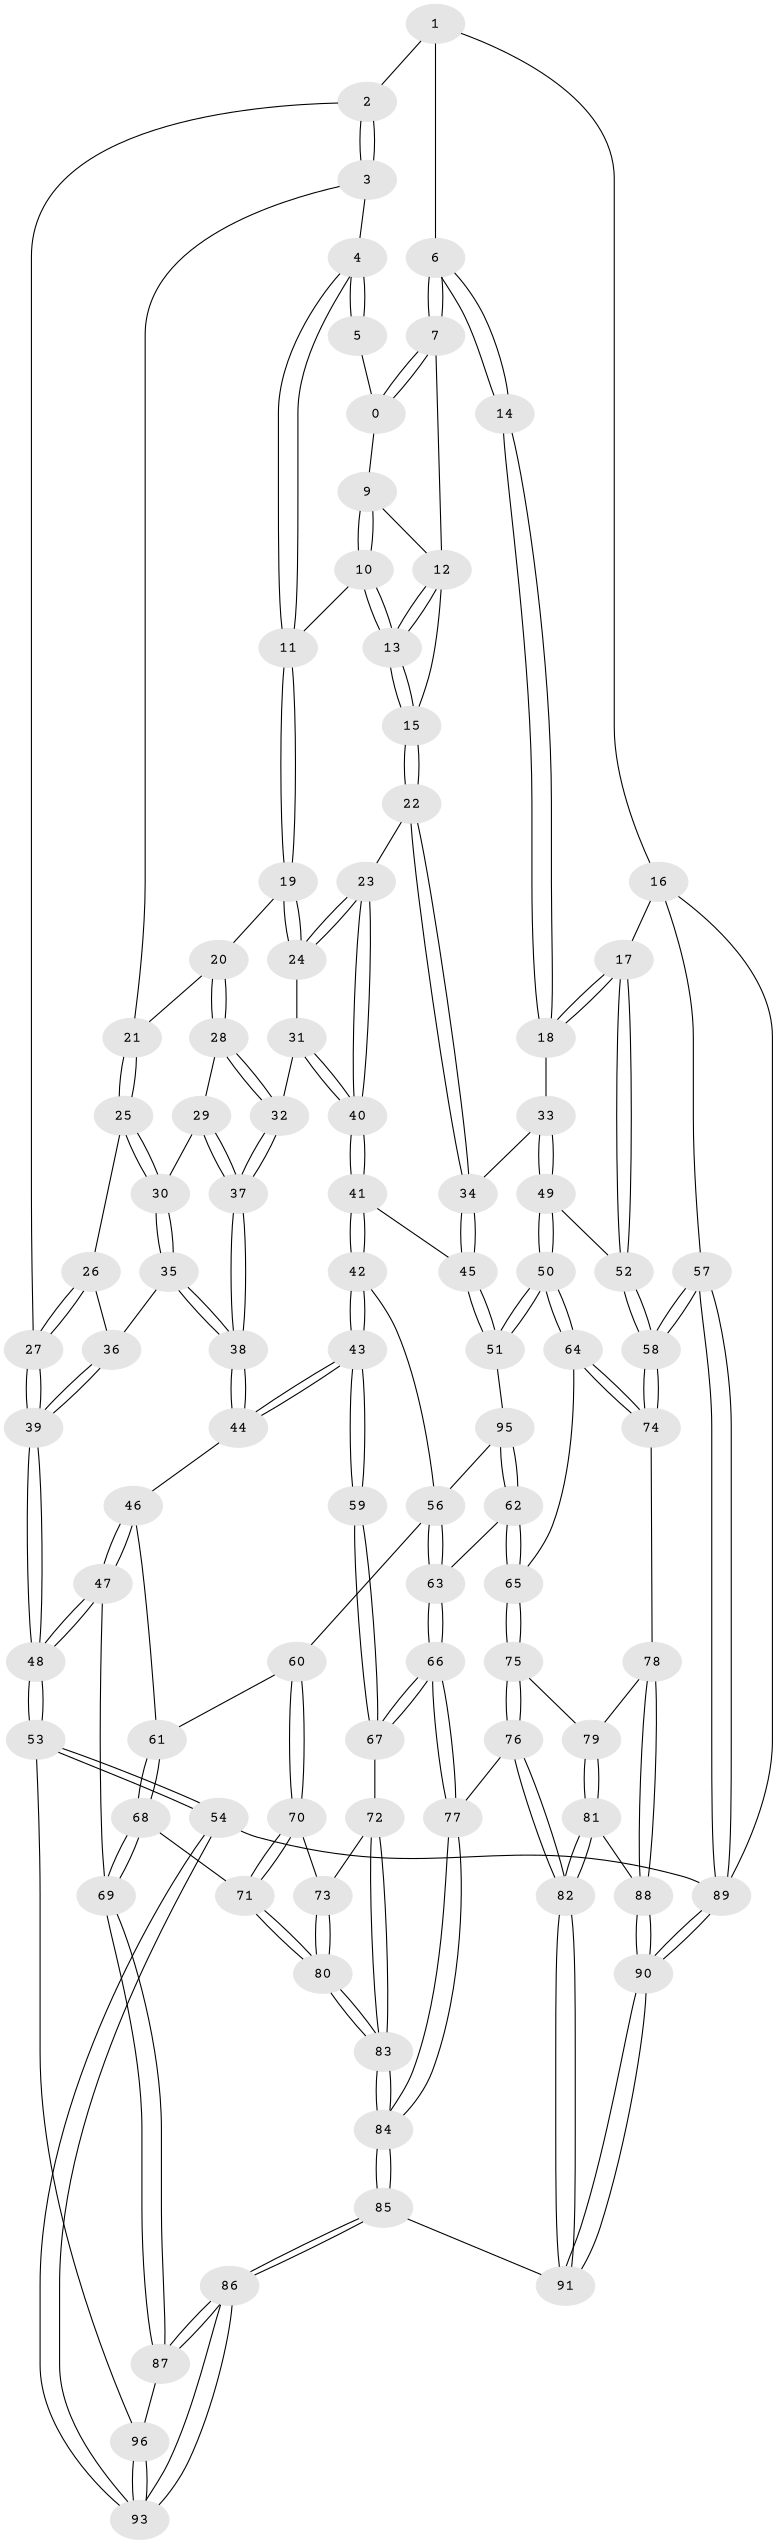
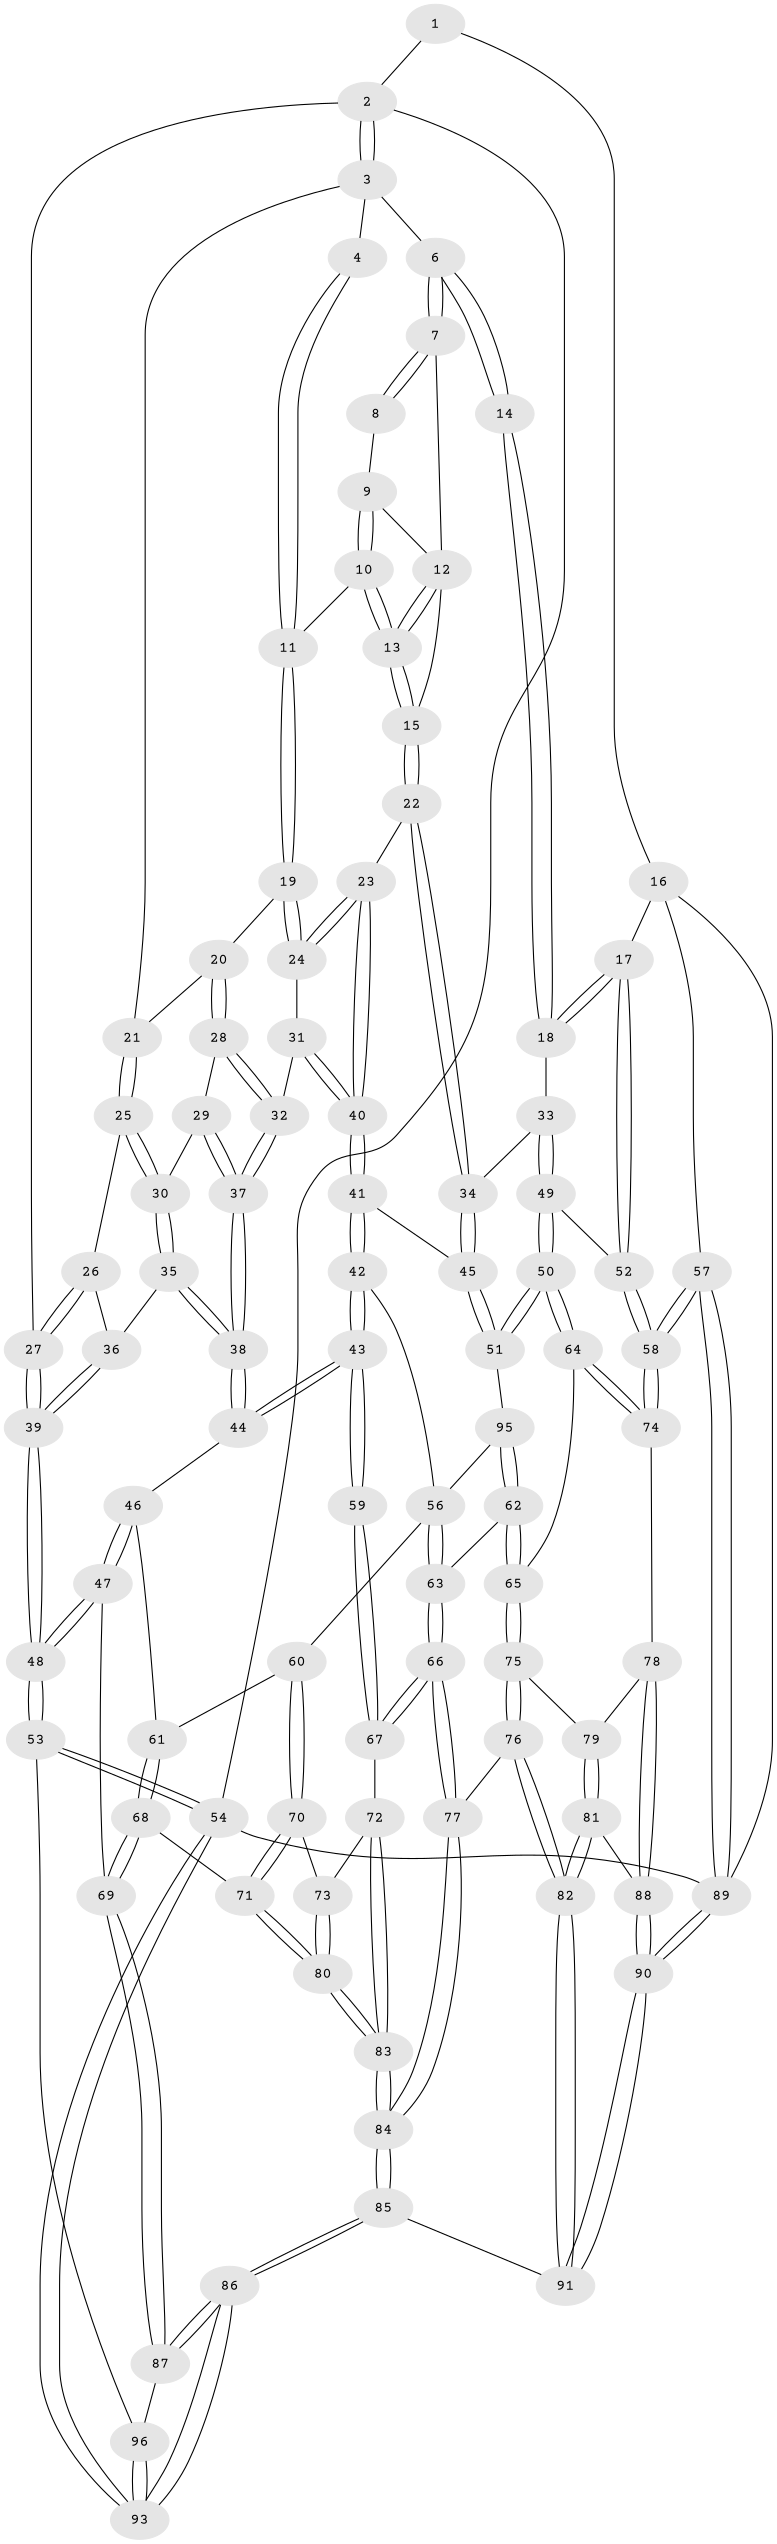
(435, 141) -> (401, 219)
(358, 336) -> none
(376, 414) -> (376, 414)
none -> (488, 944)
